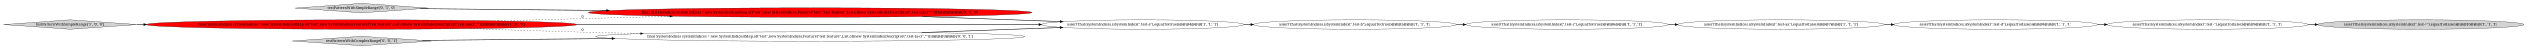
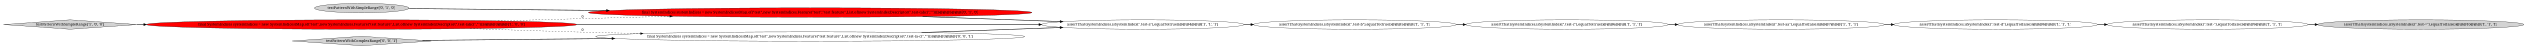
(362, 8) -> (362, 8)
